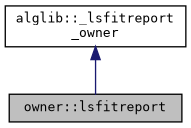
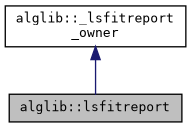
(96, 108) -> (96, 108)
